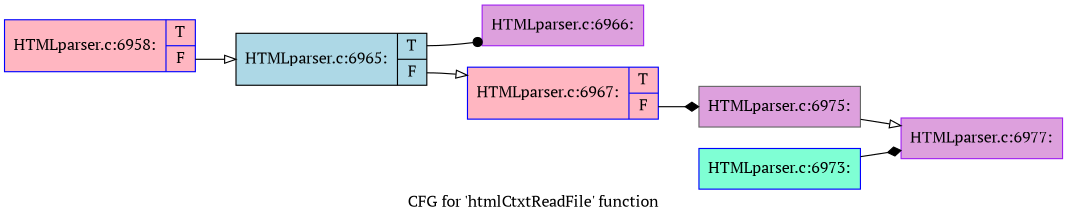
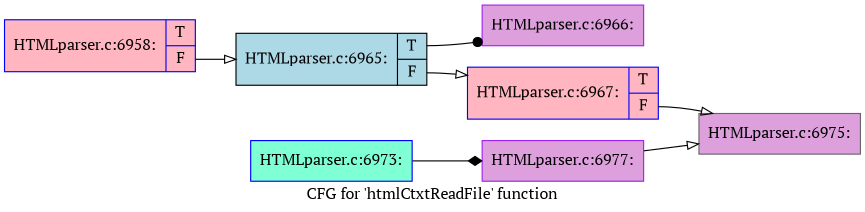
(672, 107) -> (680, 108)
(875, 122) -> (666, 148)
